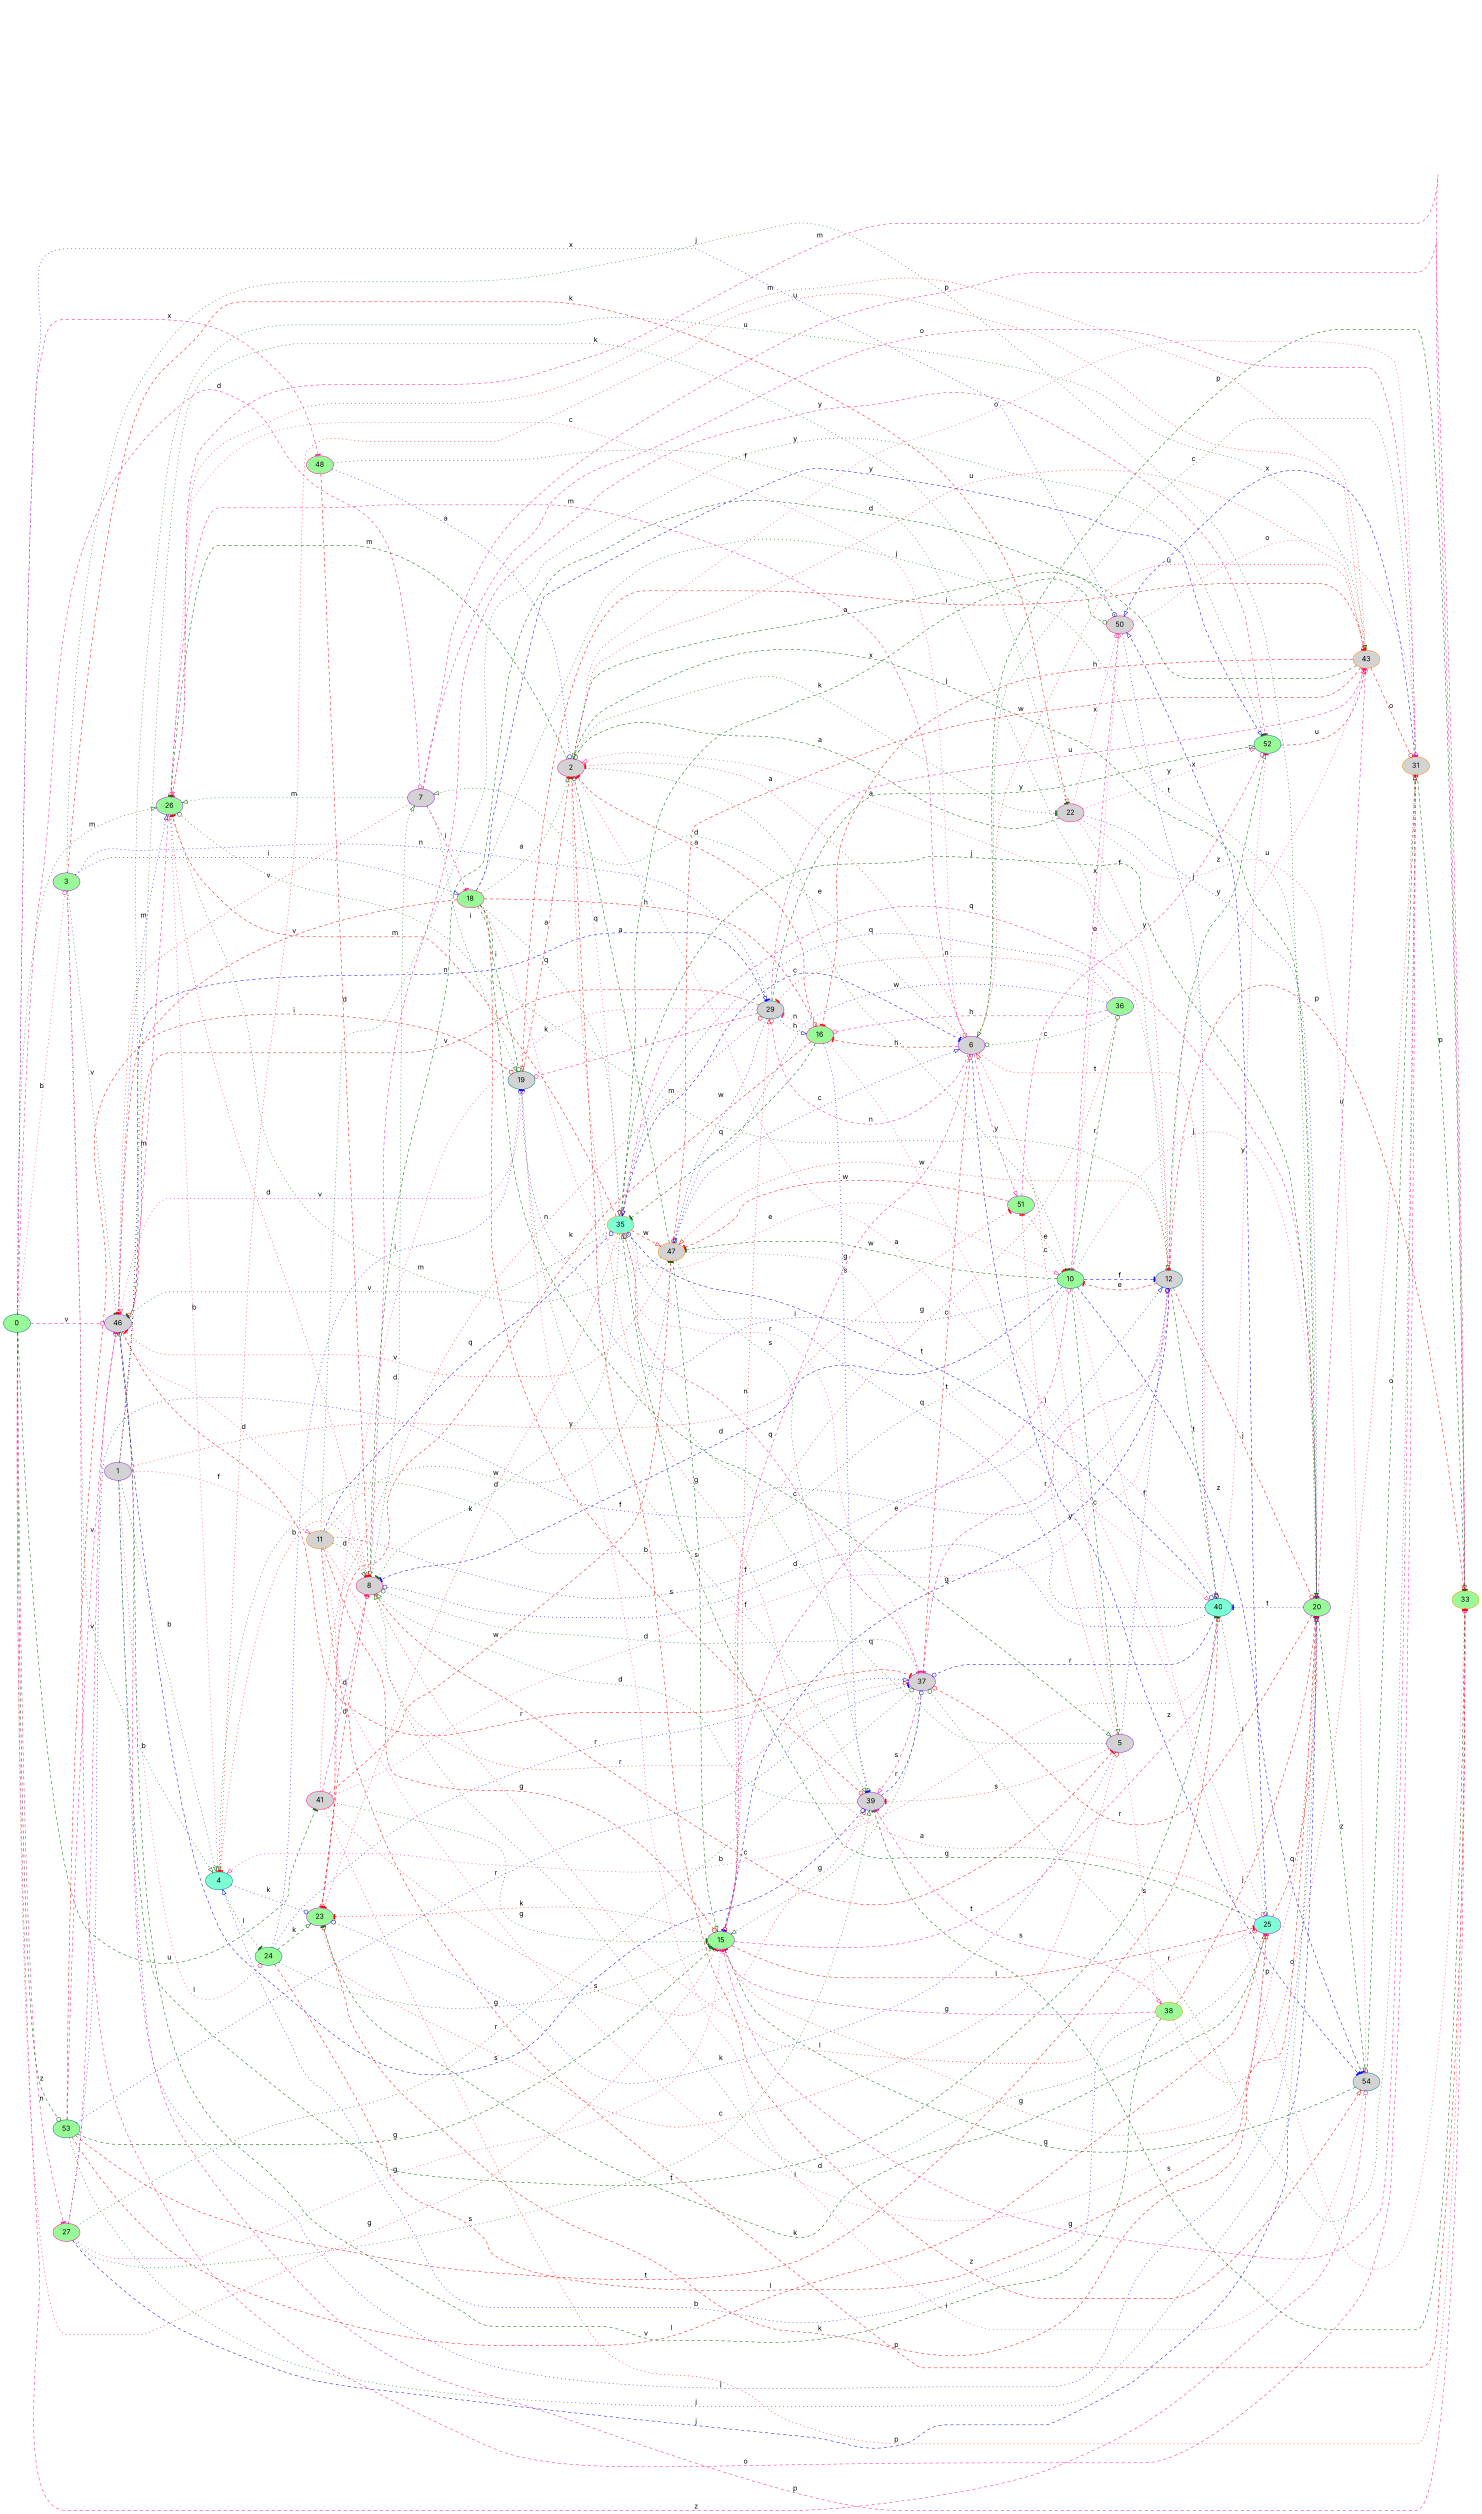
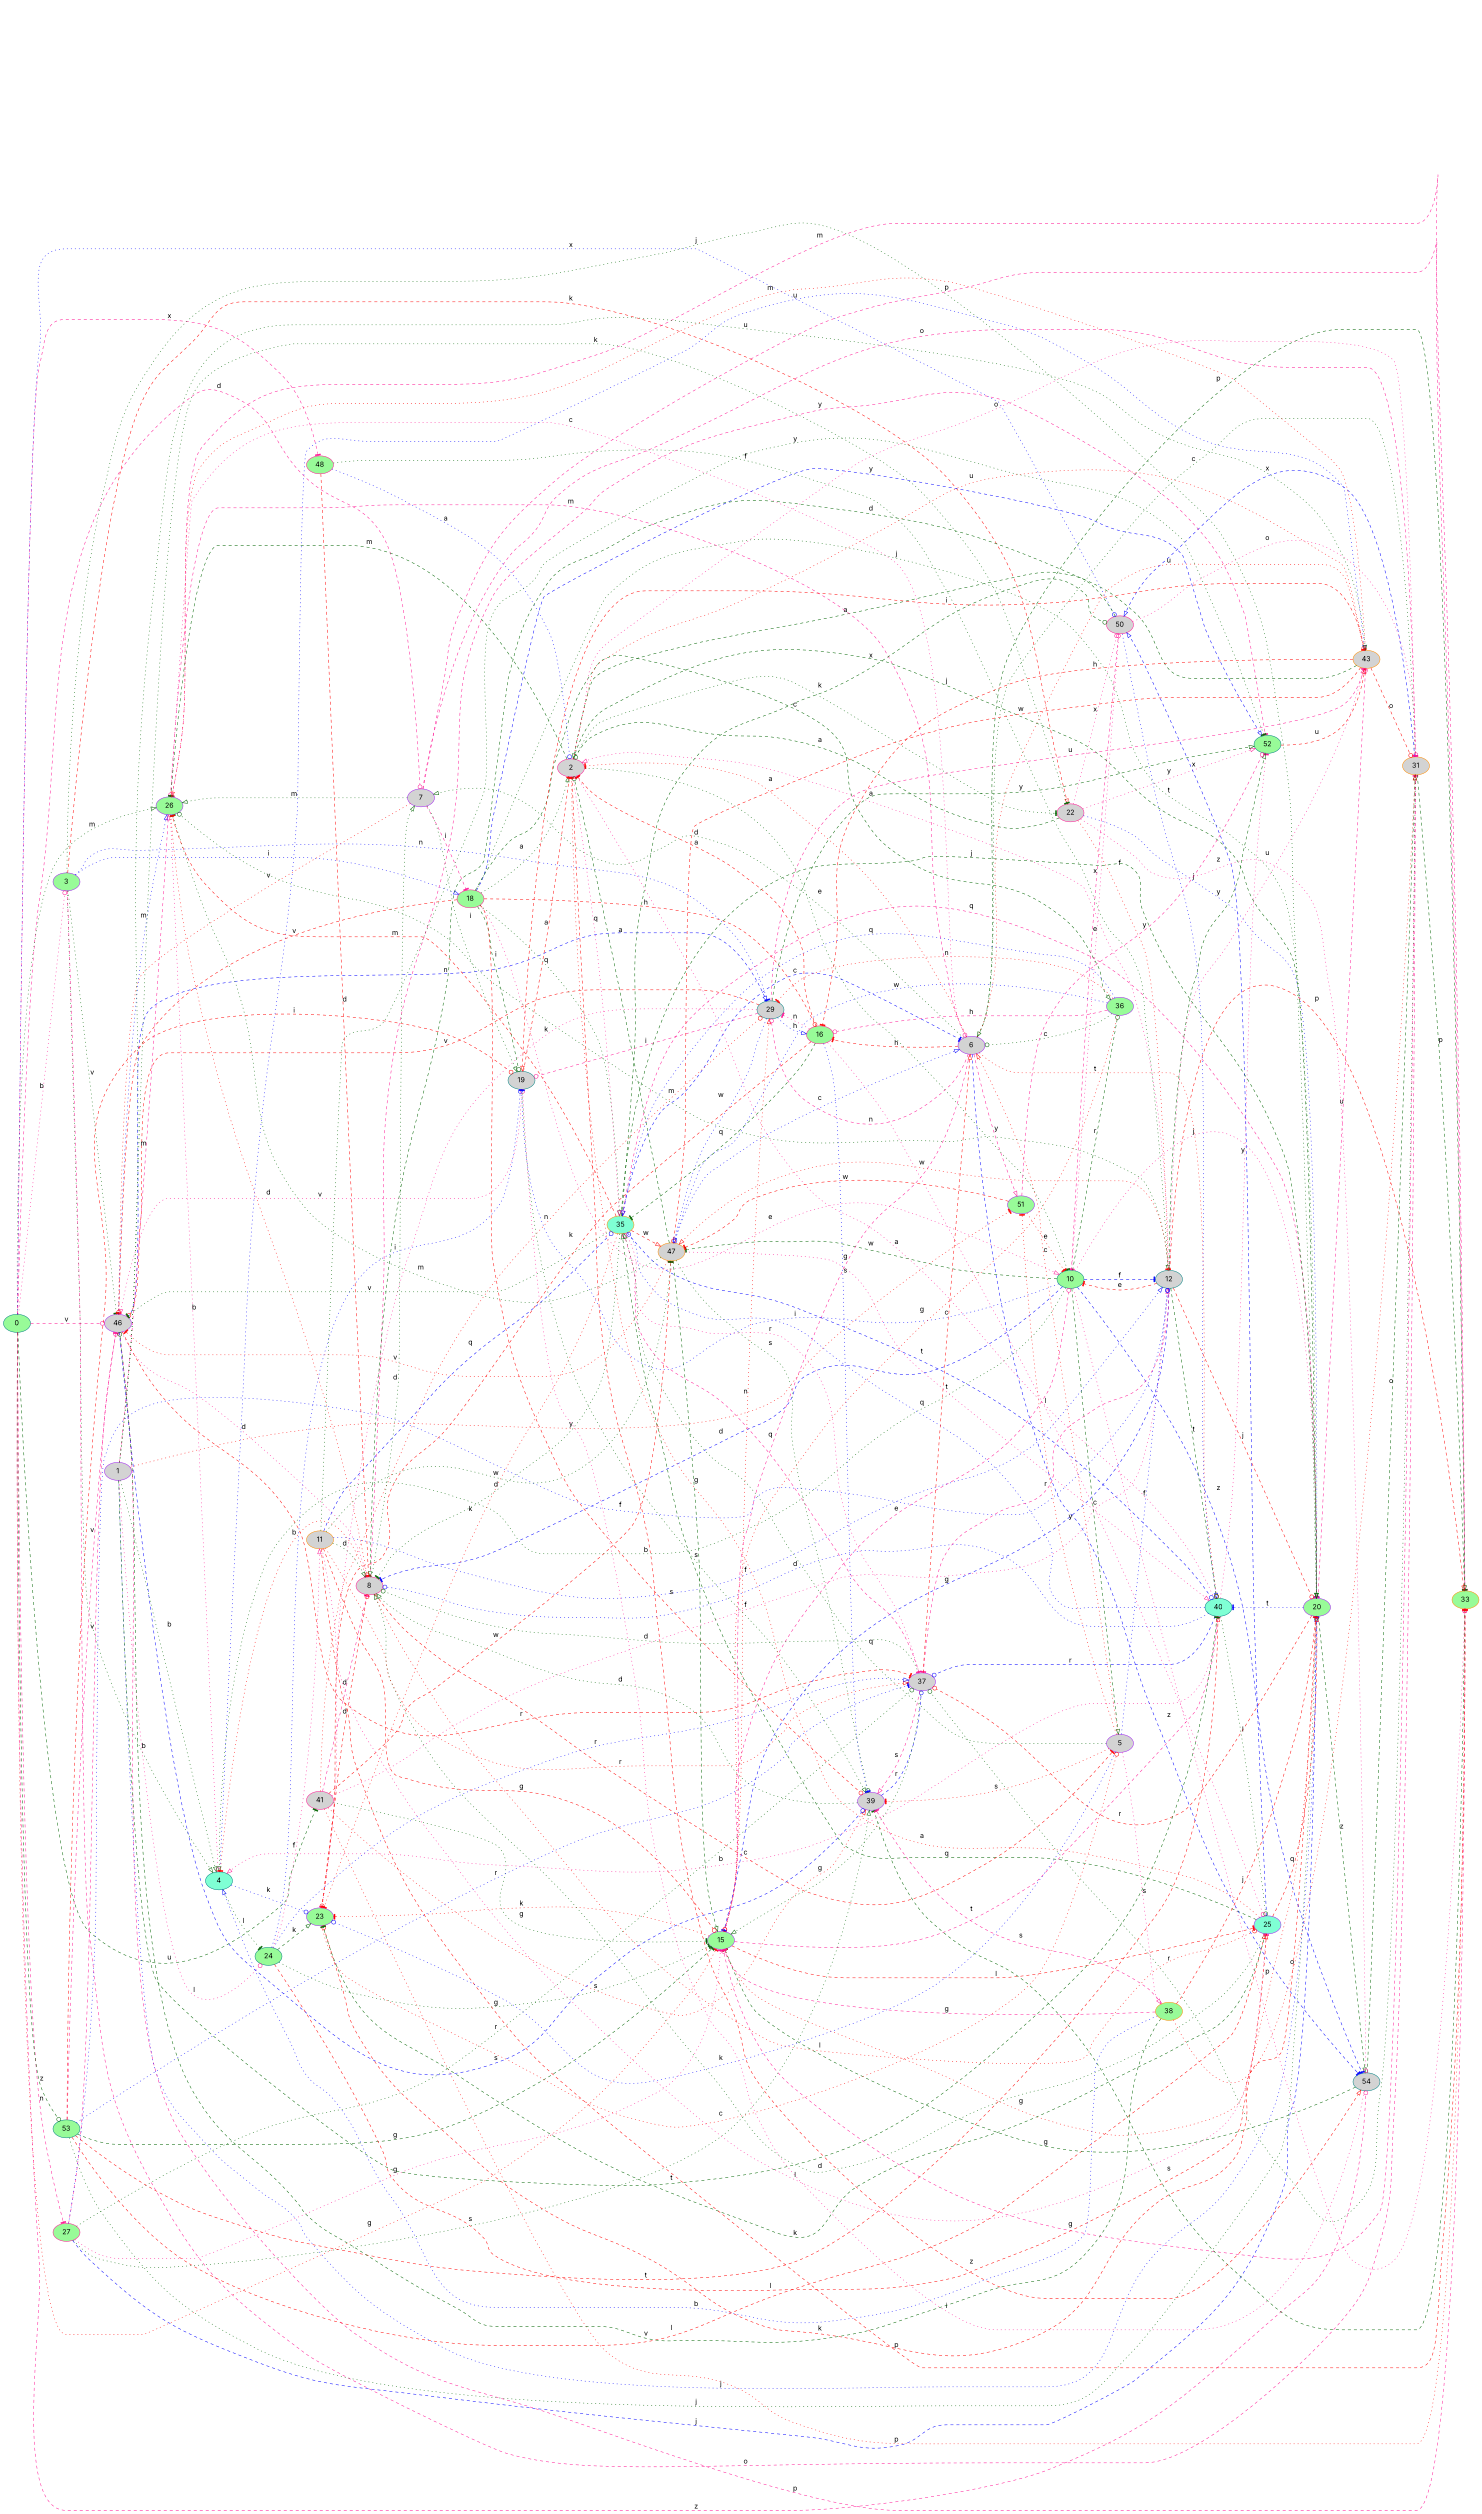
(302, 521) -> (302, 521)
(635, 1394) -> (767, 697)
(223, 1487) -> (308, 1753)
